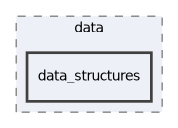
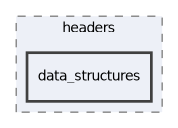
(89, 29) -> (89, 29)
